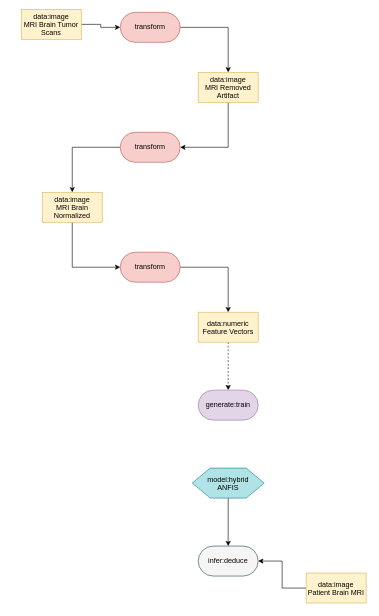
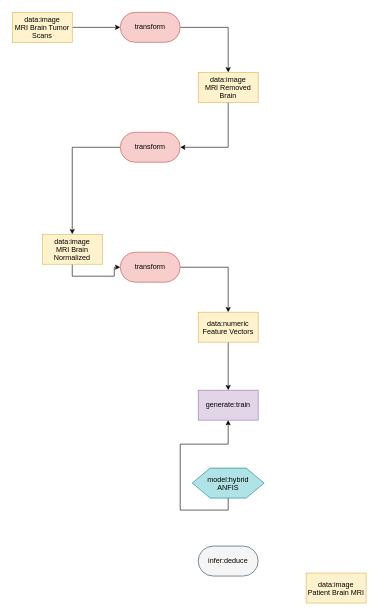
(51, 24) -> (42, 27)
(228, 79) -> (228, 79)
(72, 207) -> (72, 249)
(228, 364) -> (228, 364)
(228, 405) -> (228, 405)
(228, 540) -> (180, 510)
(282, 588) -> none
